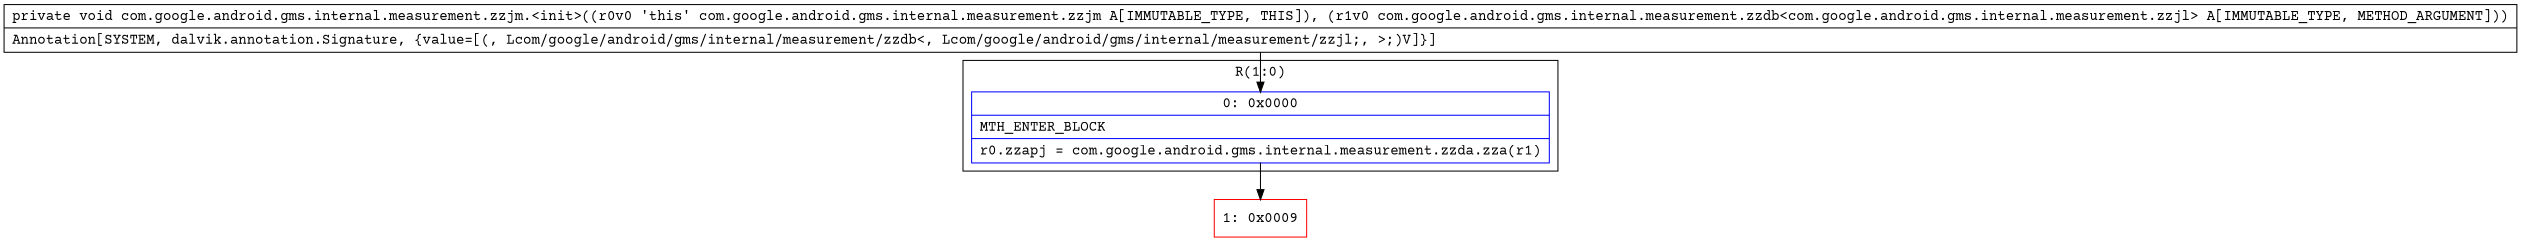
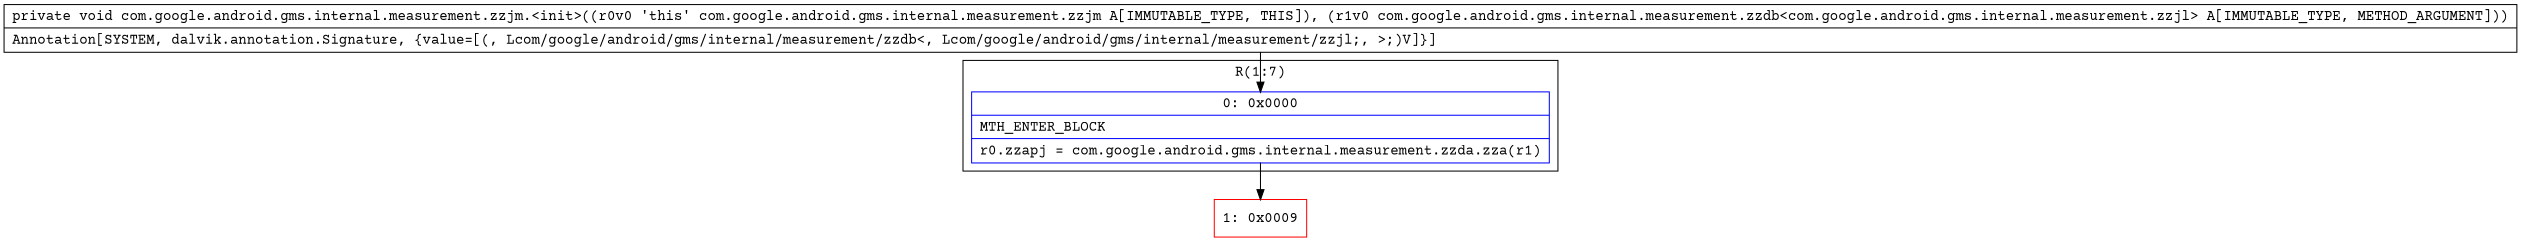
(1260, 72) -> (1260, 72)
